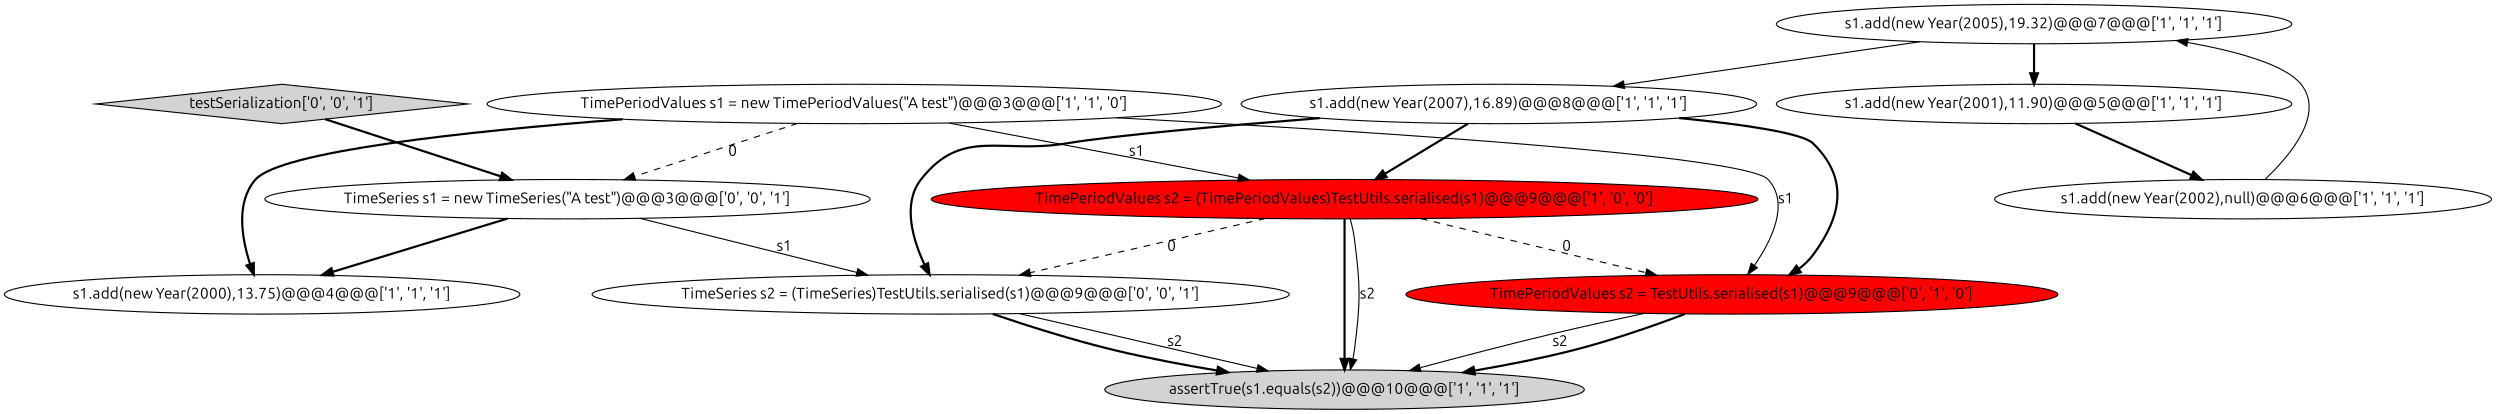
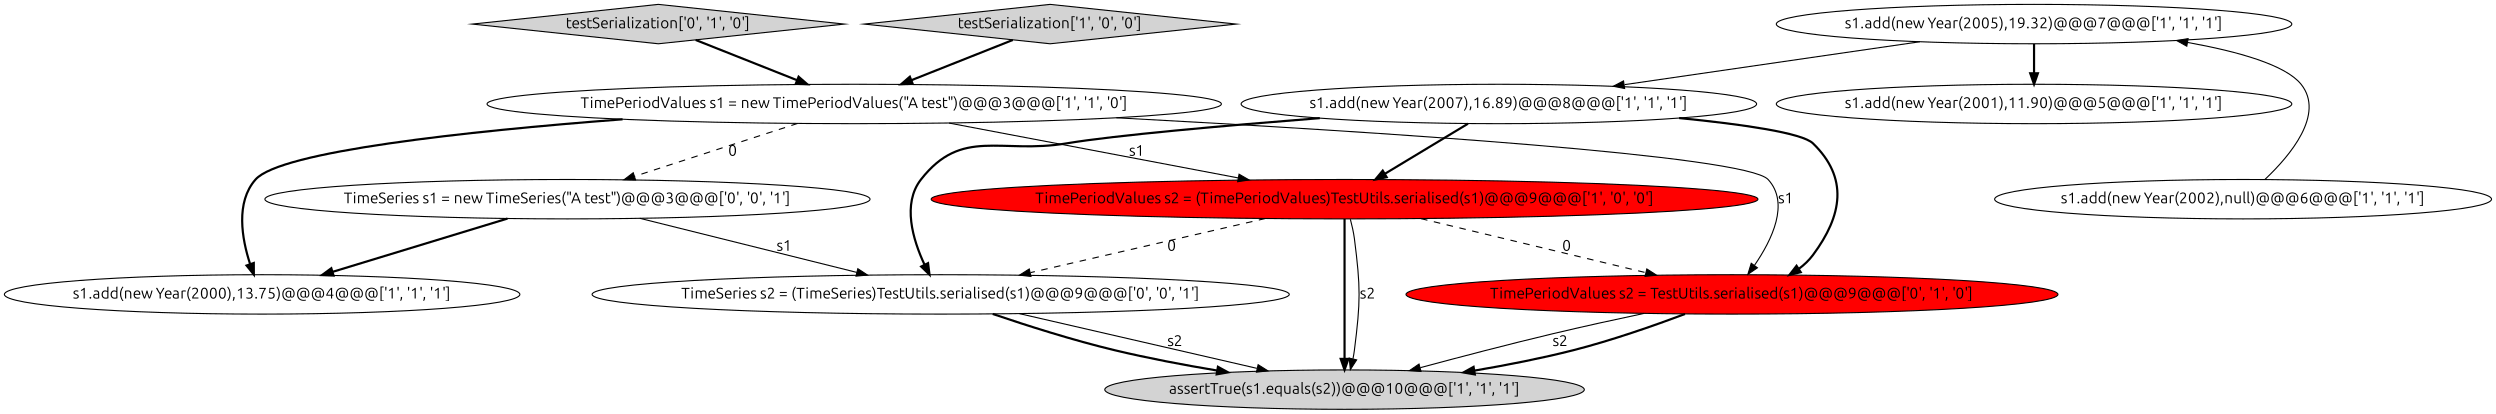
none -> (658, 24)
none -> (1050, 24)
(282, 104) -> none
(2133, 149) -> none
